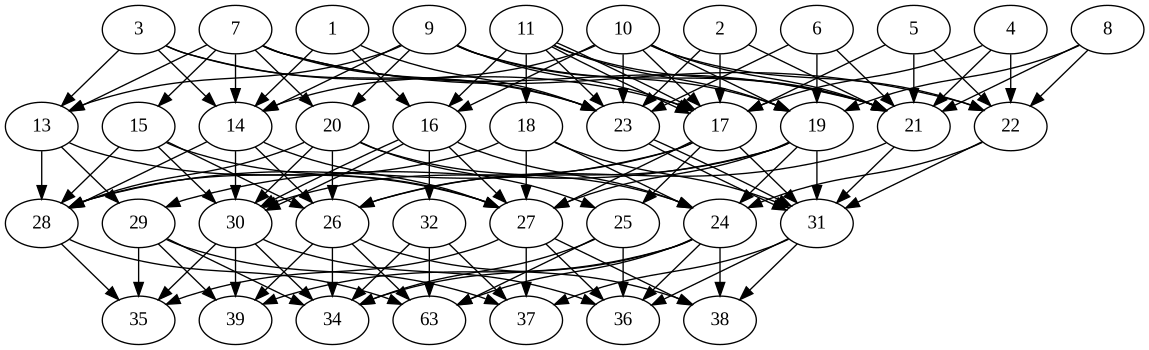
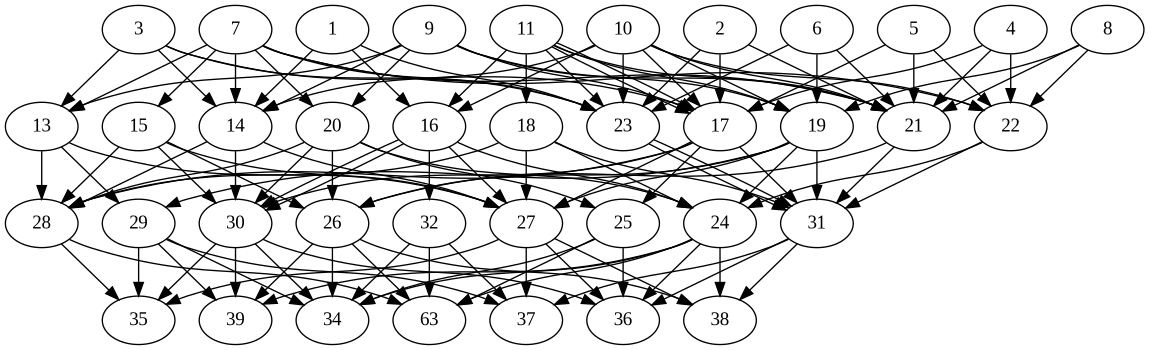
(279, 170) -> none
